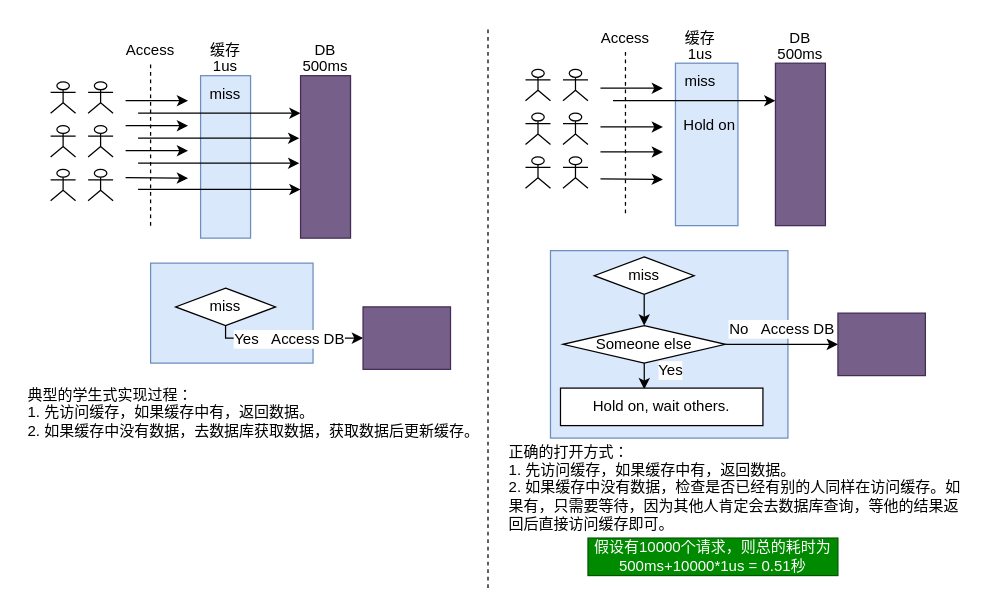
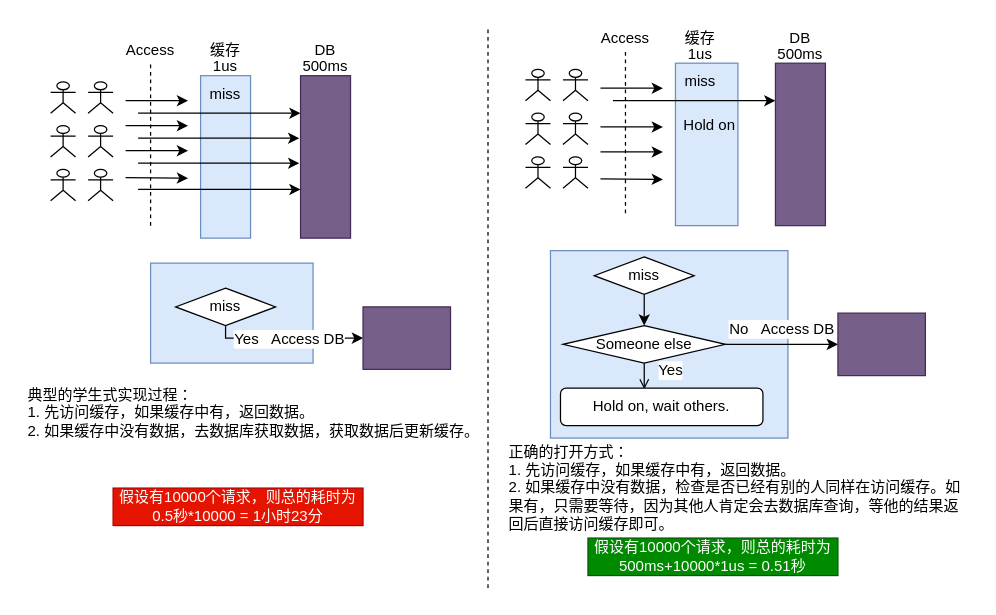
(644, 379) -> (644, 381)
(662, 407) -> (662, 407)
none -> (238, 507)
